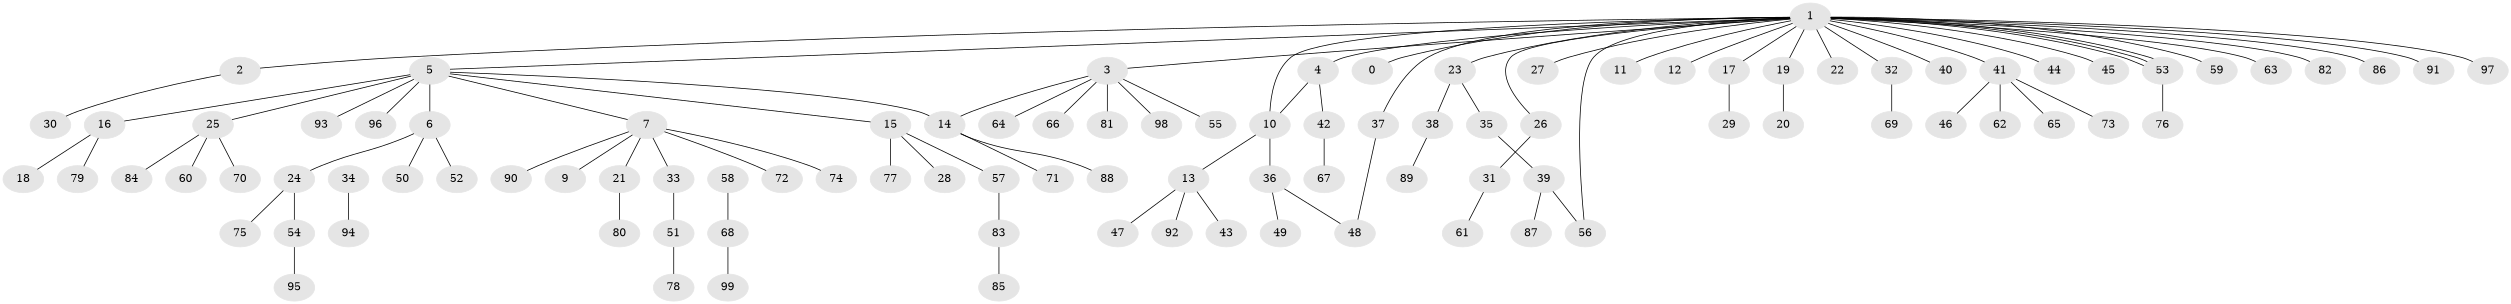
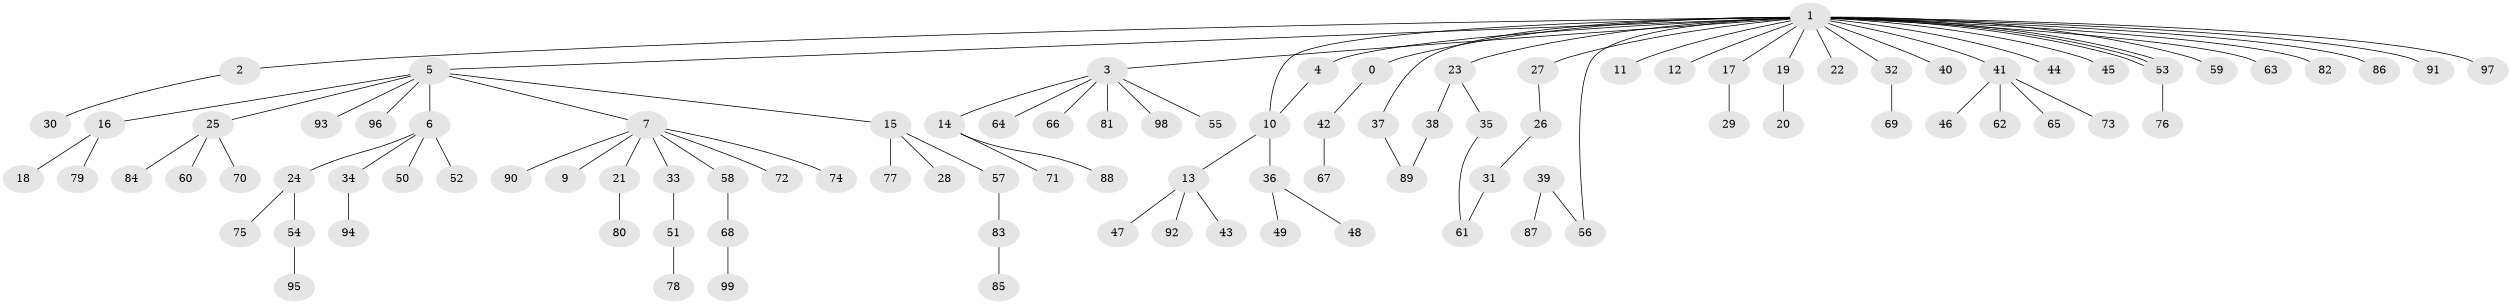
(1617, 33) -> (1539, 98)
(691, 85) -> none
(1321, 98) -> (1348, 98)
(1512, 149) -> (1460, 176)
none -> (389, 152)
none -> (687, 152)
(1367, 179) -> (1393, 152)
